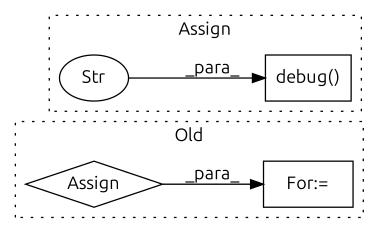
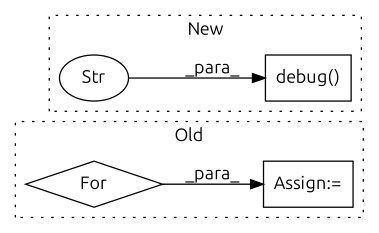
(205, 30) -> (205, 30)
(94, 184) -> (94, 184)
(308, 184) -> (308, 184)
